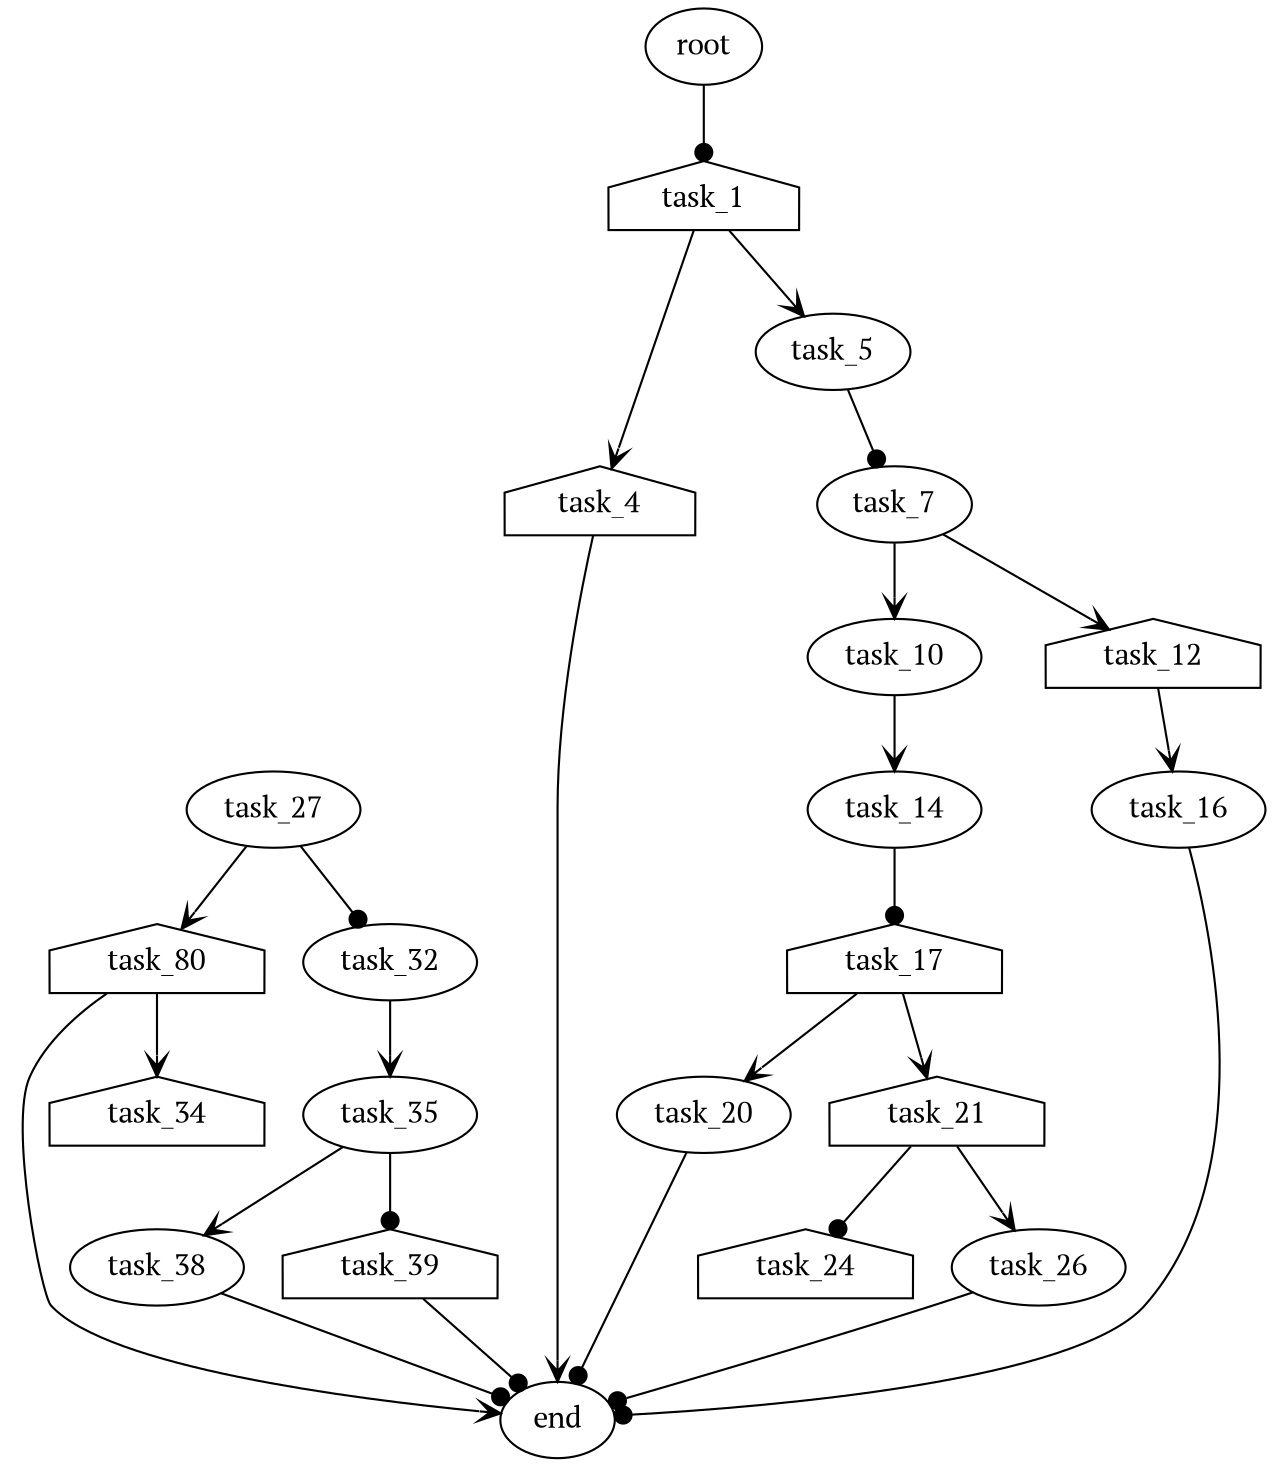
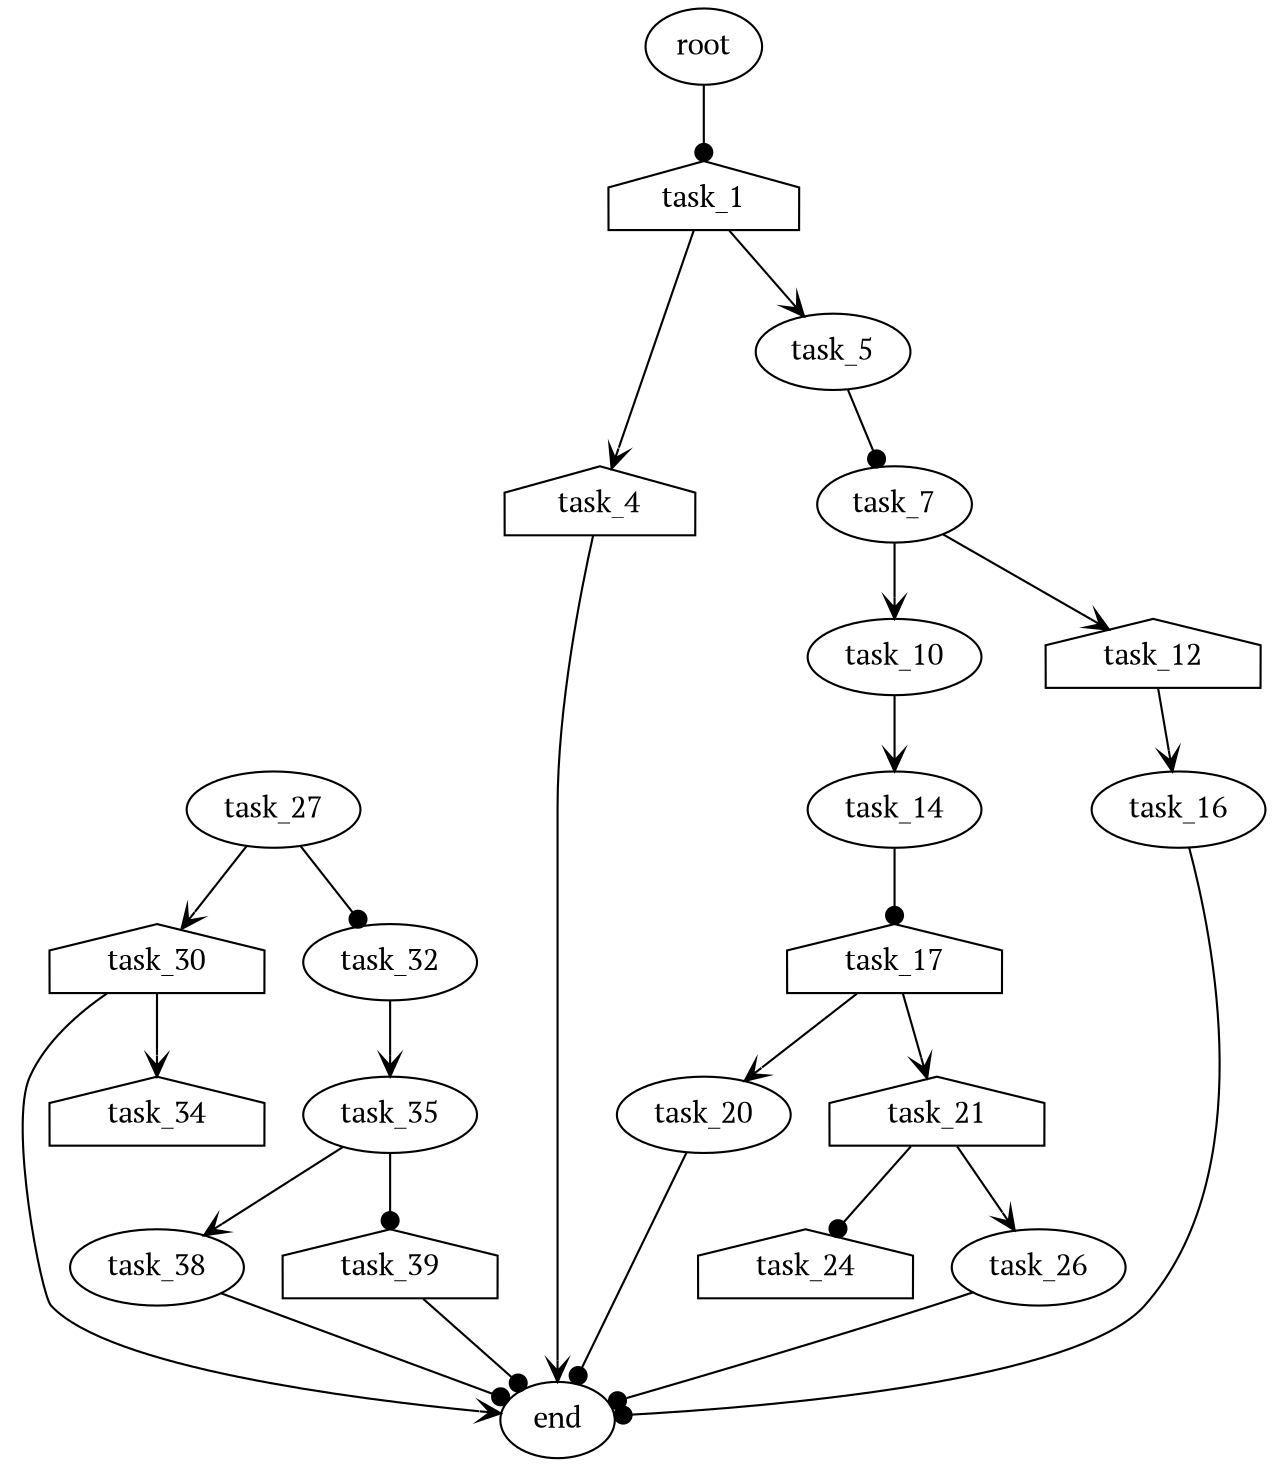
(157, 962) -> (157, 962)
